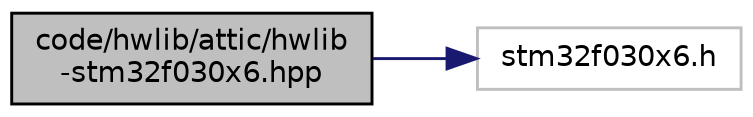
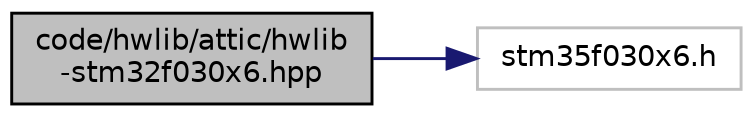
(609, 59) -> (609, 59)
